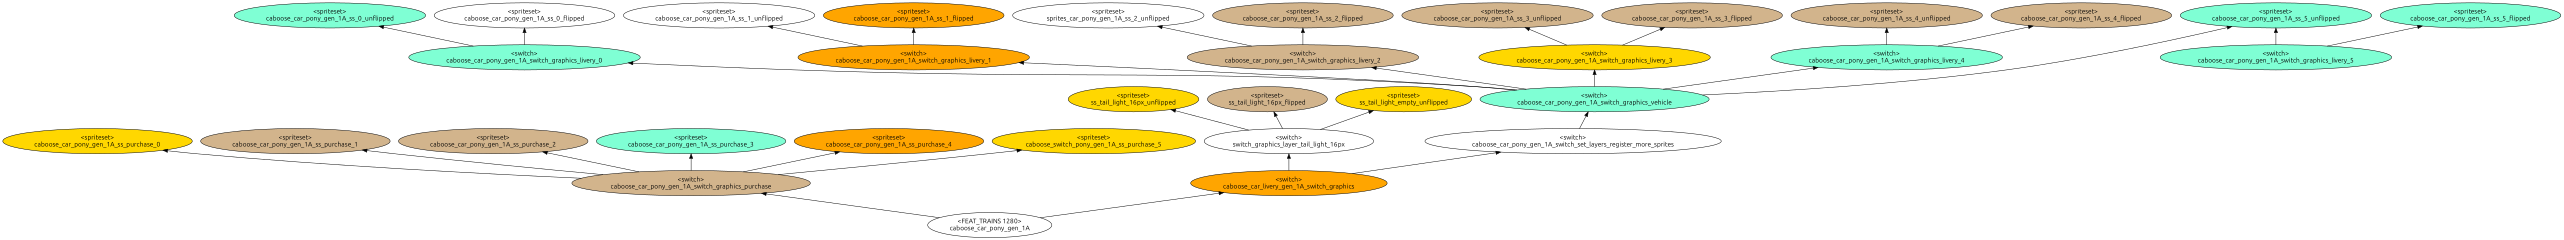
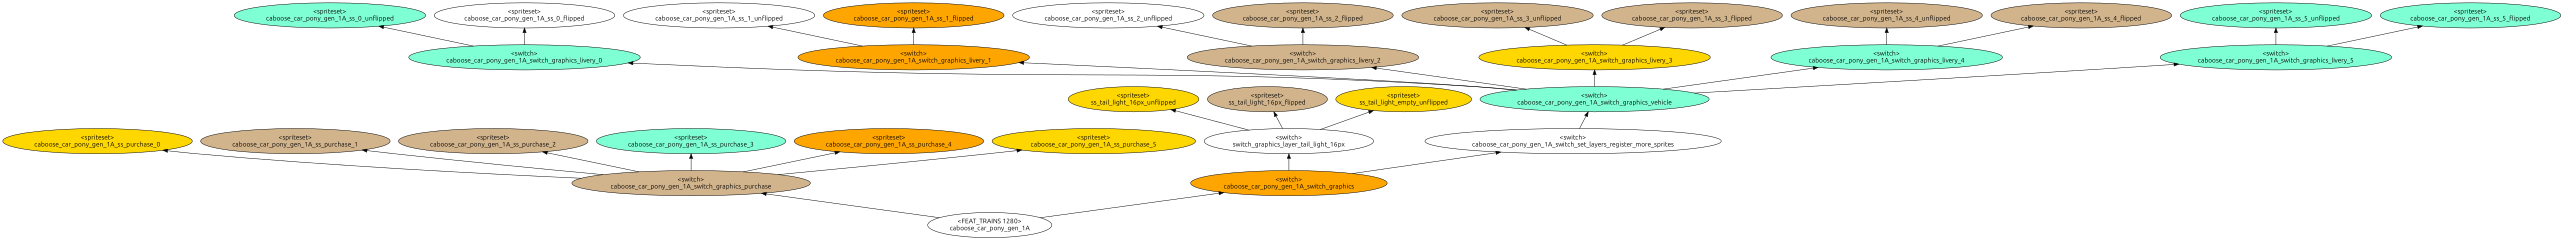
(1108, 15) -> (1108, 15)
(1967, 75) -> (1934, 79)
(1094, 141) -> (1094, 141)
(1289, 183) -> (1289, 183)
